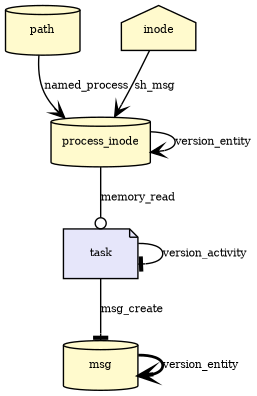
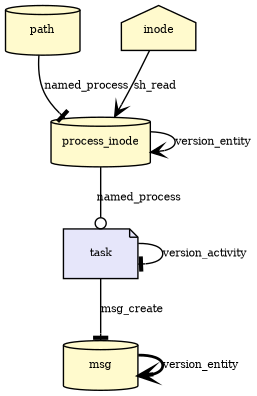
(155, 86) -> (155, 86)
(42, 87) -> (42, 87)
(139, 198) -> (139, 198)
